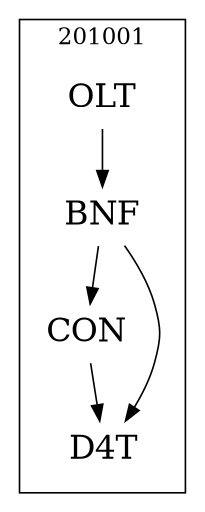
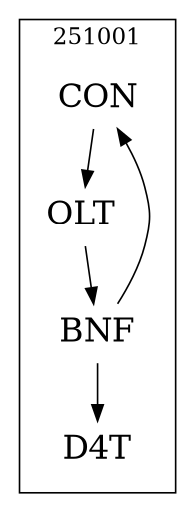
(102, 38) -> (98, 38)
(94, 384) -> (91, 150)
